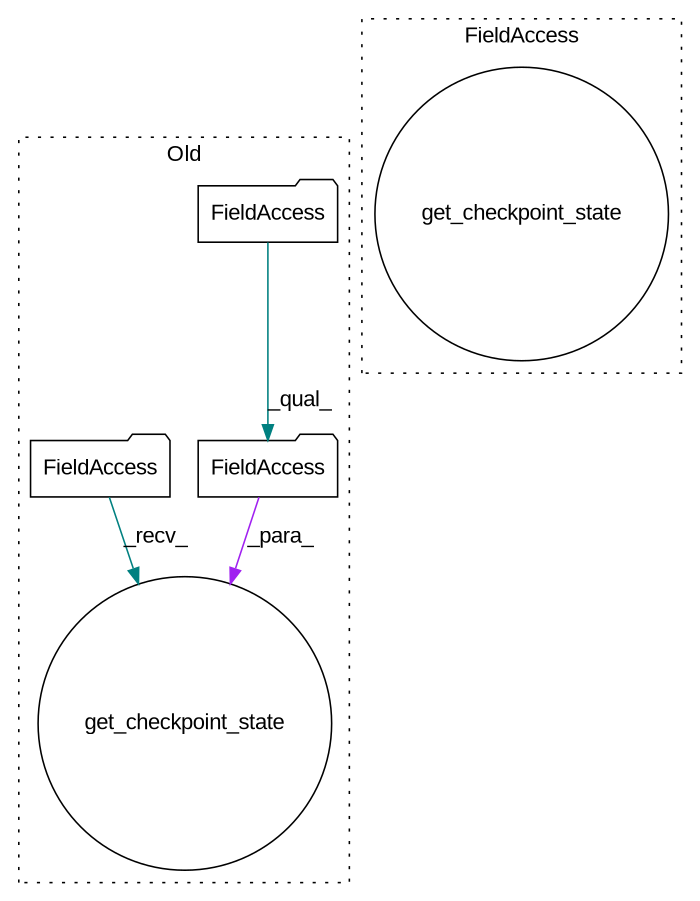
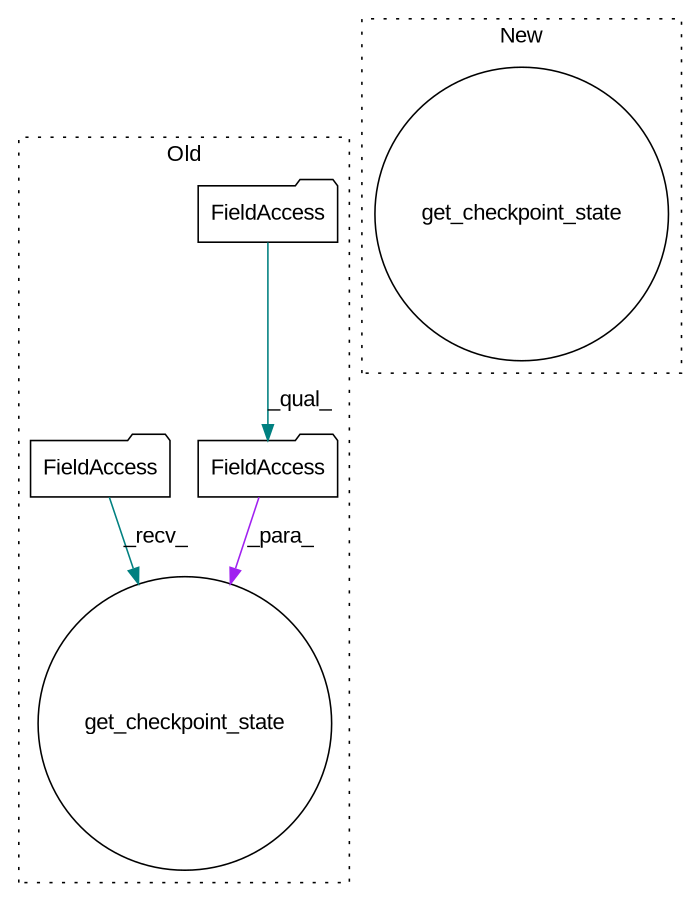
(522, 37) -> (522, 37)
